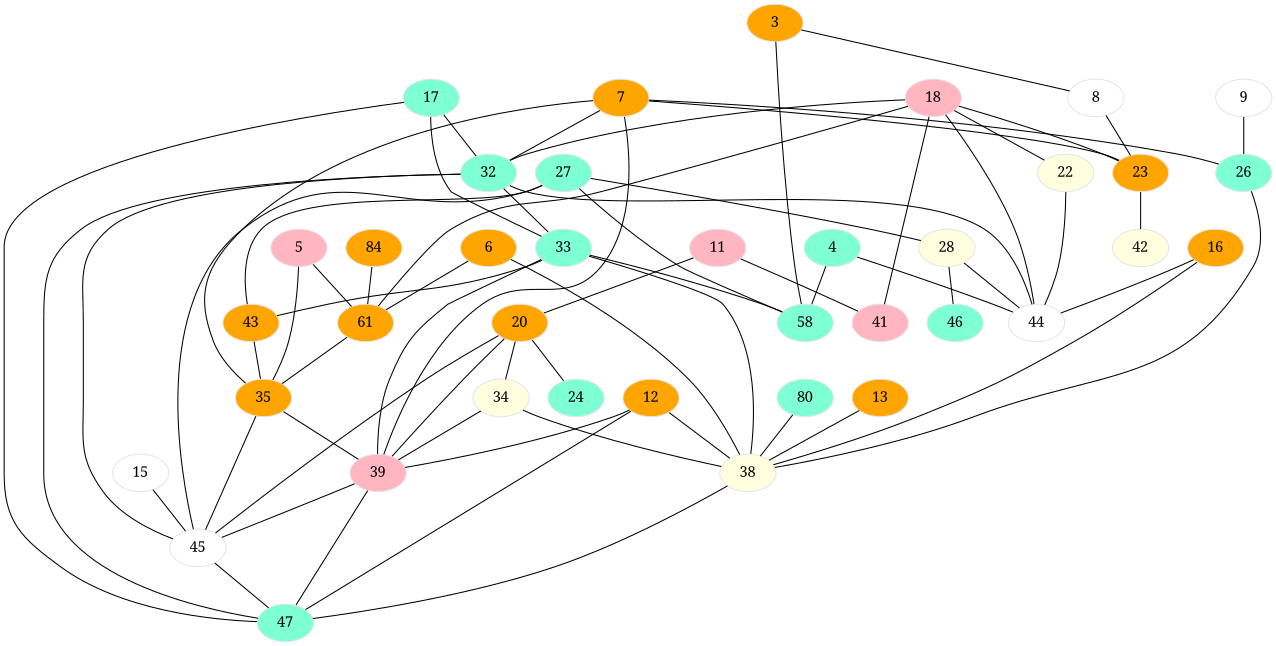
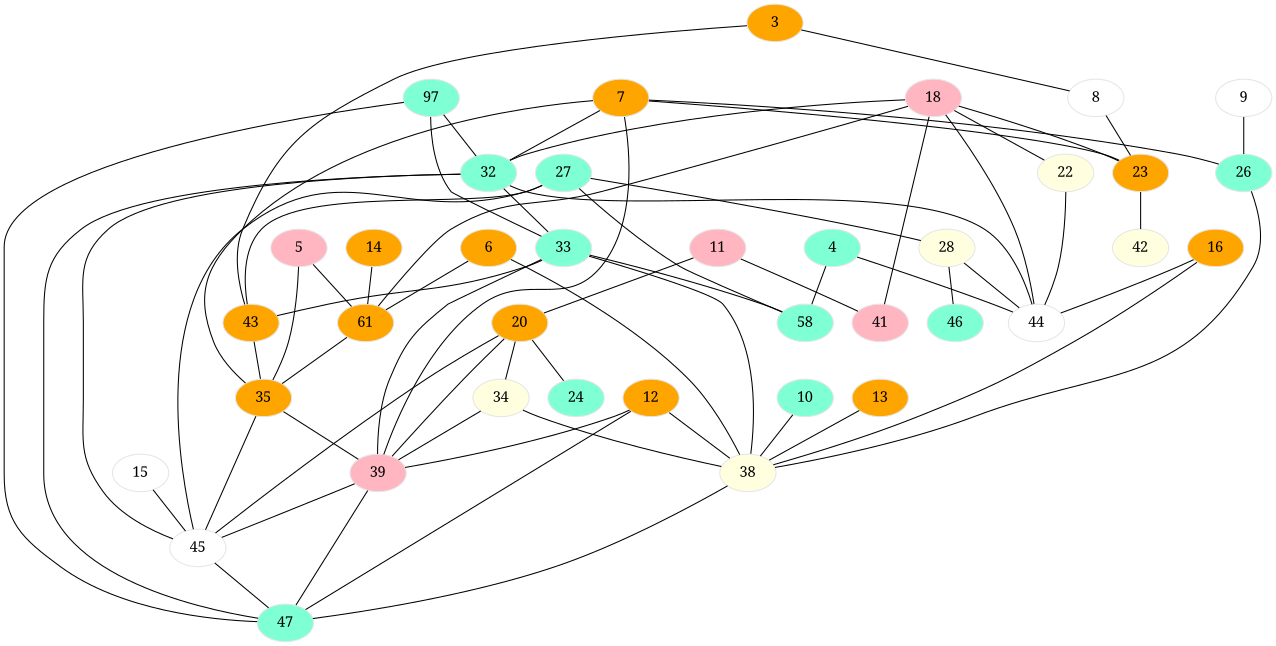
(431, 98) -> (431, 98)
(785, 173) -> (423, 68)
(374, 248) -> (374, 248)
(805, 398) -> (805, 398)
